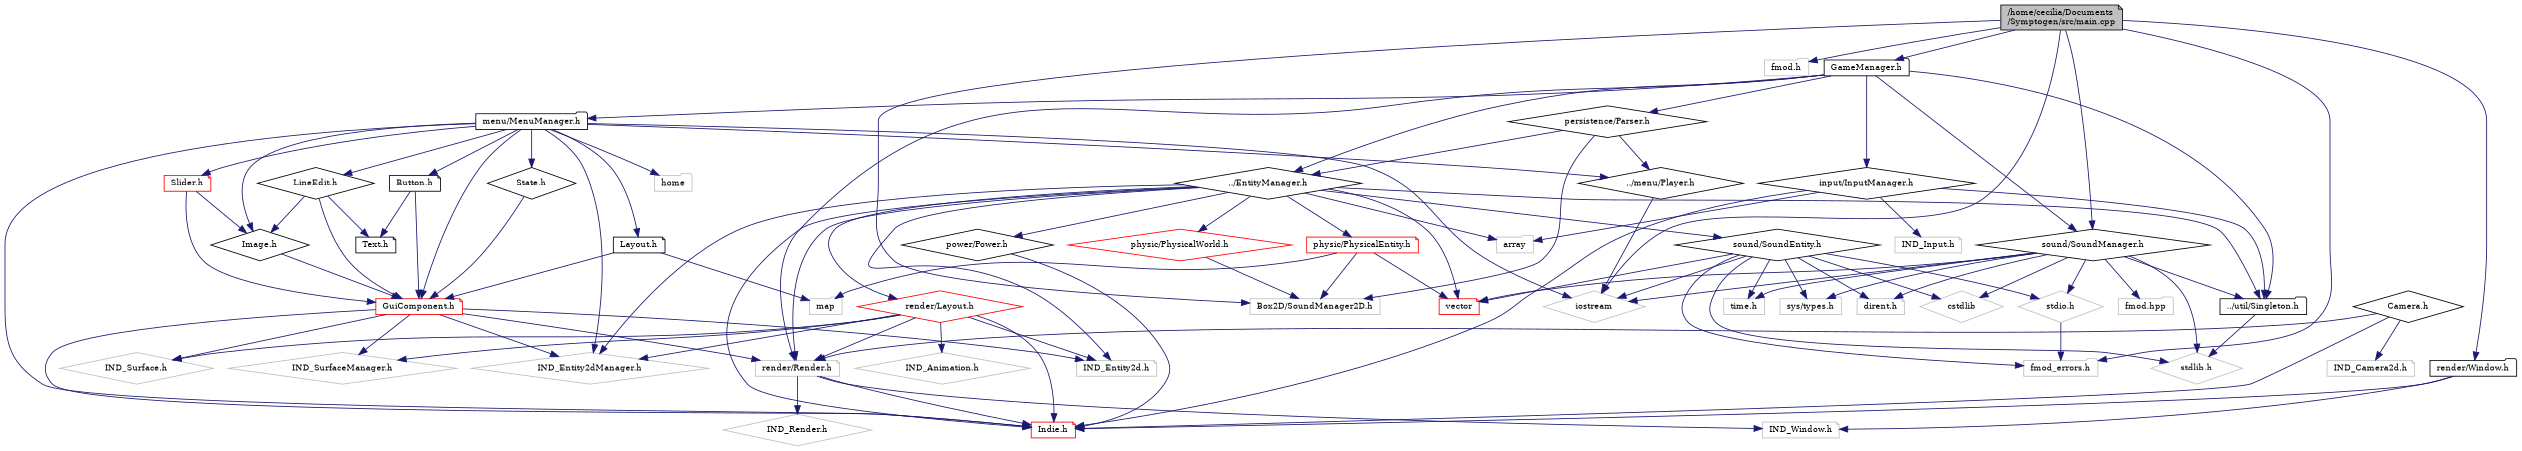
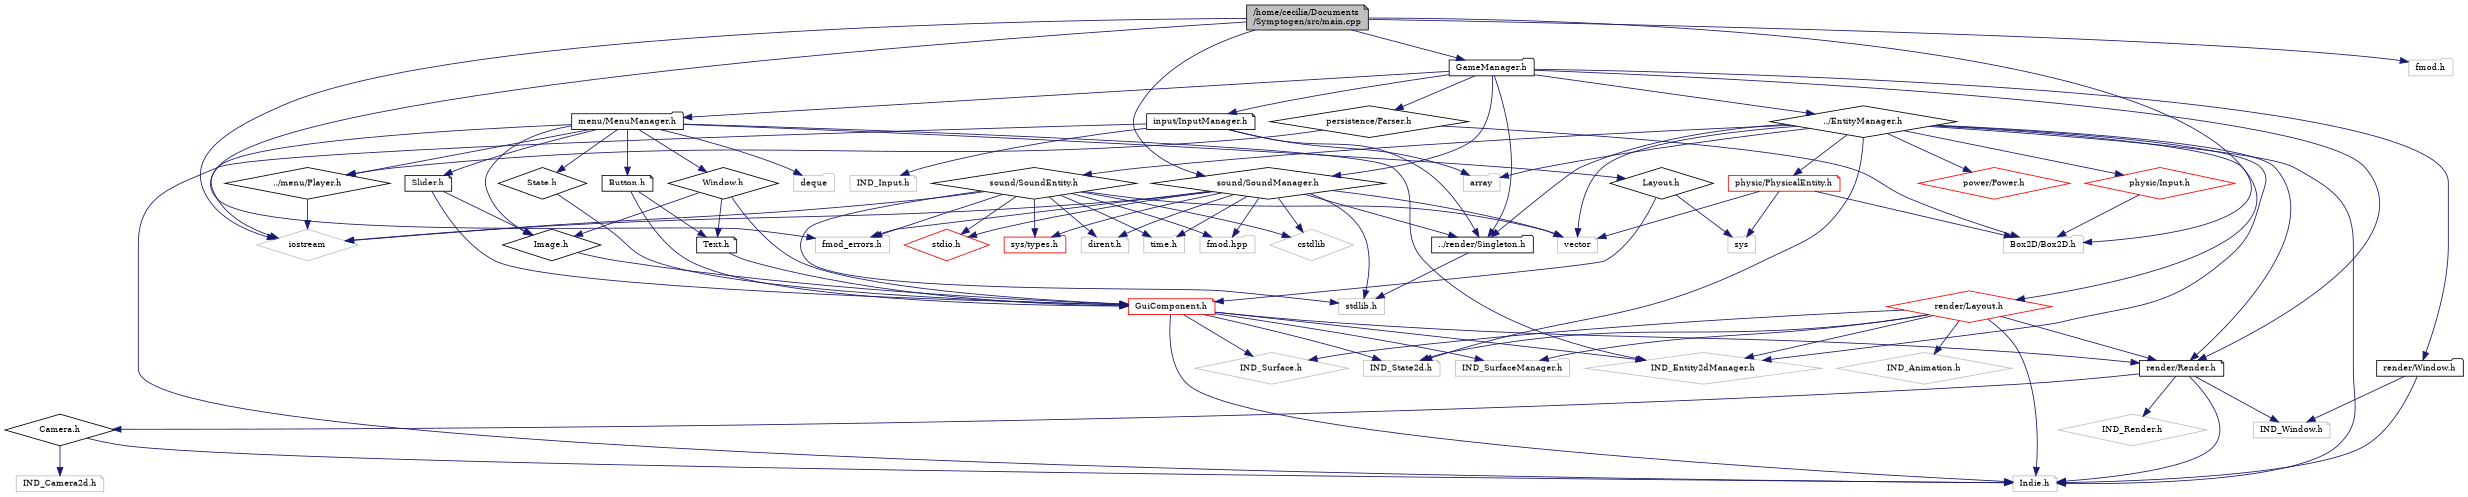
(2430, 69) -> (2087, 94)
(1441, 152) -> none
(188, 183) -> (428, 183)
(316, 183) -> (723, 183)
(673, 183) -> (814, 183)
(1867, 183) -> (1201, 122)
(459, 202) -> (834, 280)
none -> (1148, 215)
(639, 245) -> (1662, 183)
(978, 245) -> (1994, 183)
(1180, 245) -> (2160, 183)
(826, 307) -> (1742, 245)
(1315, 307) -> (2043, 245)
(1459, 307) -> (1578, 245)
(1811, 307) -> (1035, 245)
(2061, 307) -> (947, 245)
(2263, 307) -> (1482, 245)
(1141, 323) -> none
(1601, 330) -> (1131, 418)
(2061, 337) -> (1027, 213)
(342, 368) -> (1512, 368)
(798, 368) -> (2182, 368)
(1117, 368) -> (1402, 368)
(2197, 368) -> (1362, 307)
(40, 382) -> none
(1053, 430) -> (2035, 484)
